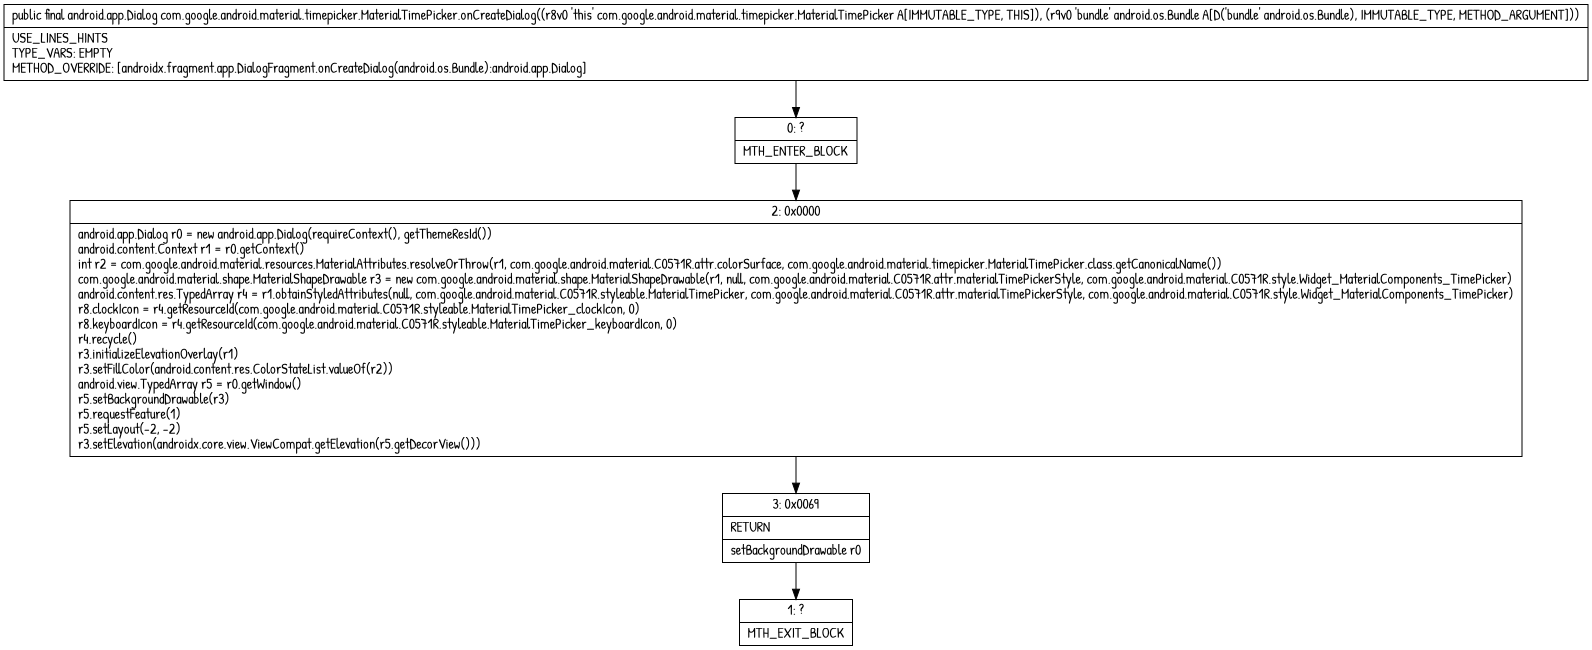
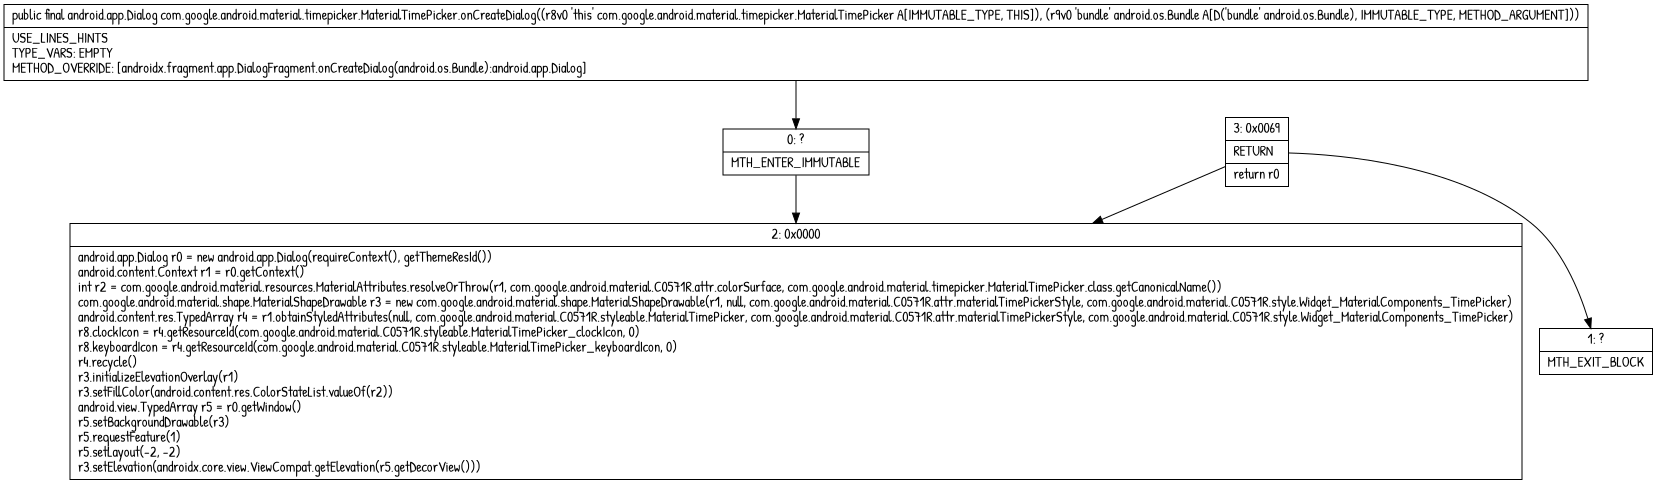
(796, 152) -> (796, 163)
(796, 470) -> (1164, 193)
(796, 550) -> (1256, 174)
